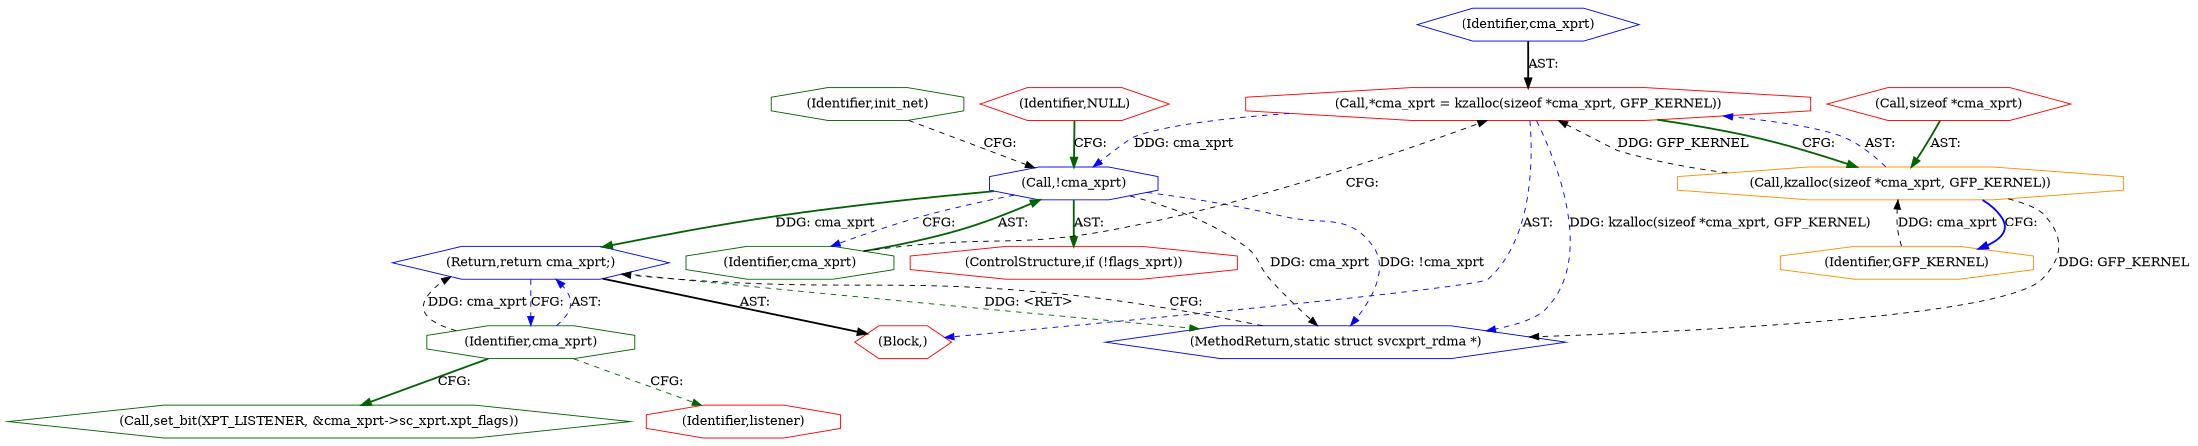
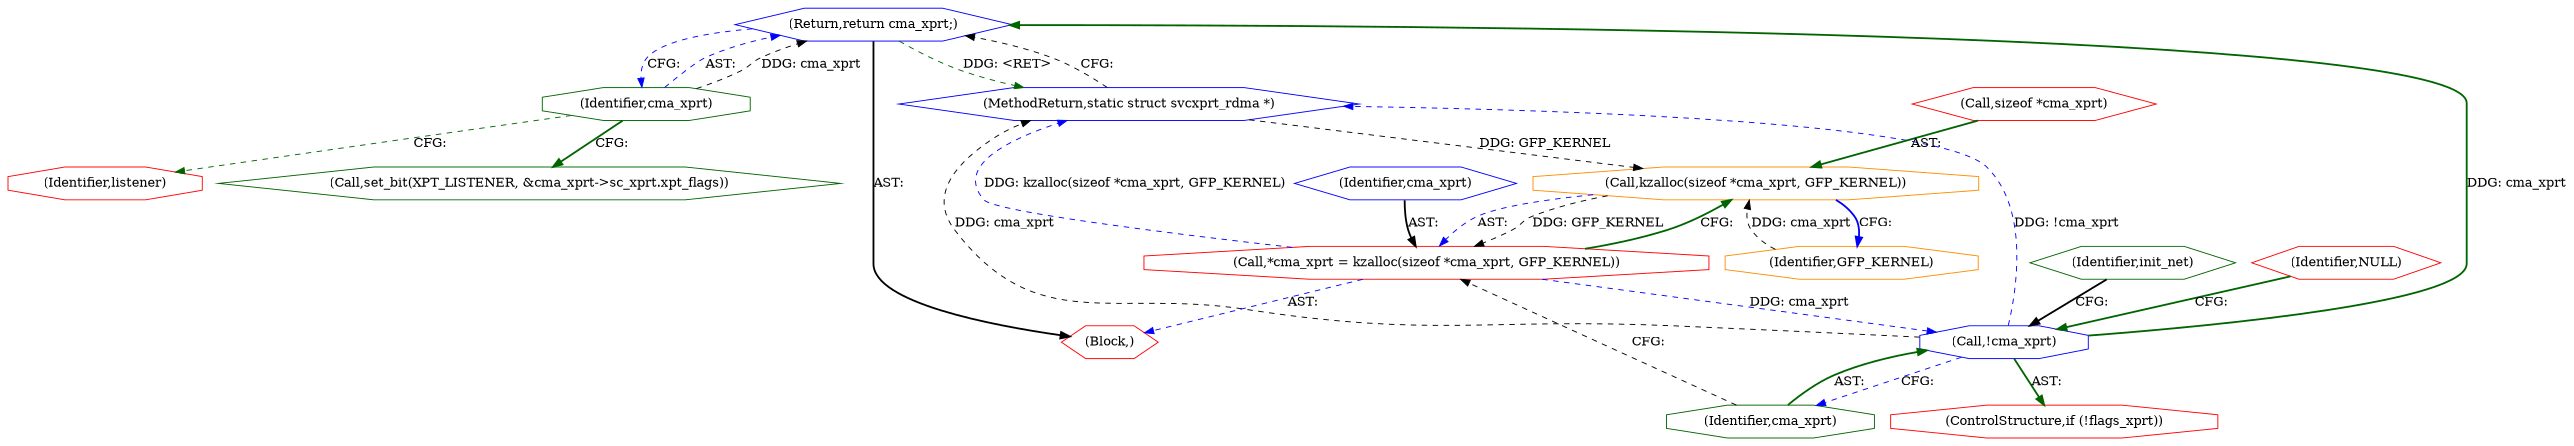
(868, 104) -> (2133, 263)
(967, 142) -> (2072, 300)
(1849, 319) -> (1441, 144)
